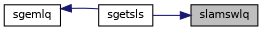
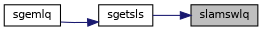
(85, 8) -> (74, 23)
